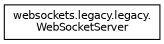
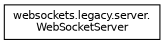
(82, 22) -> (82, 22)
